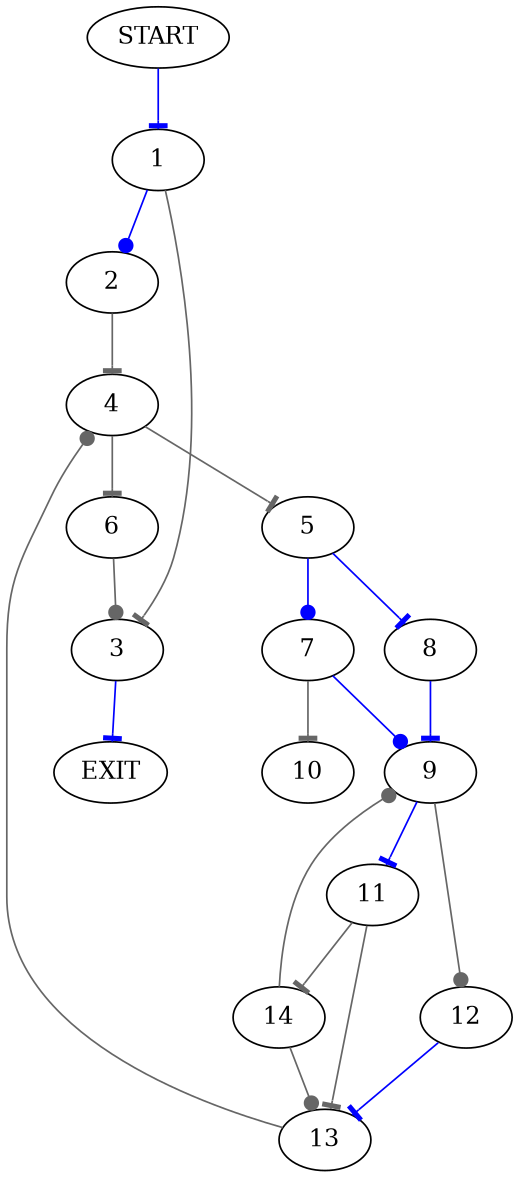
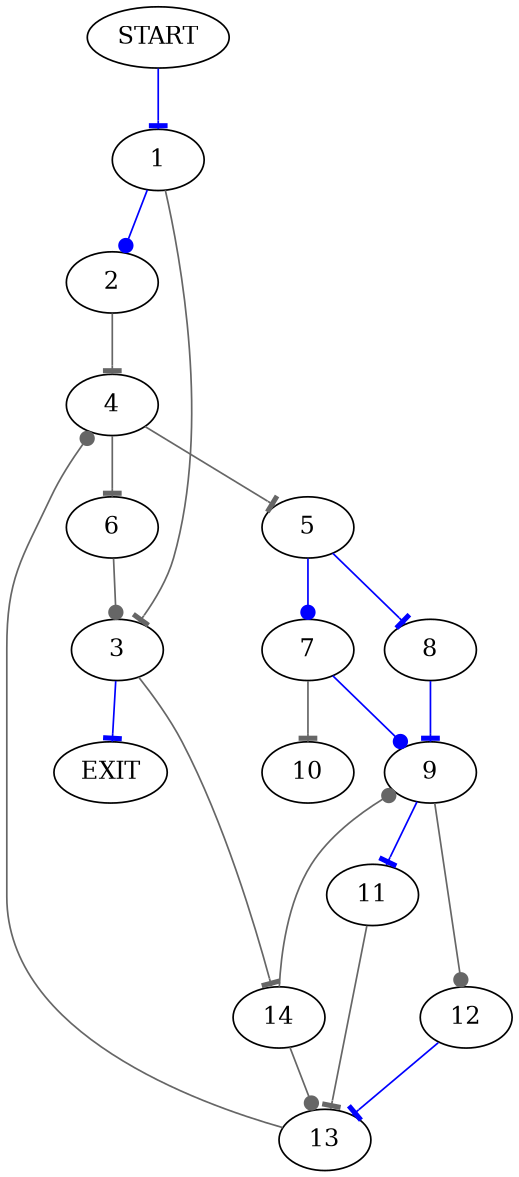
(328, 953) -> (218, 821)
